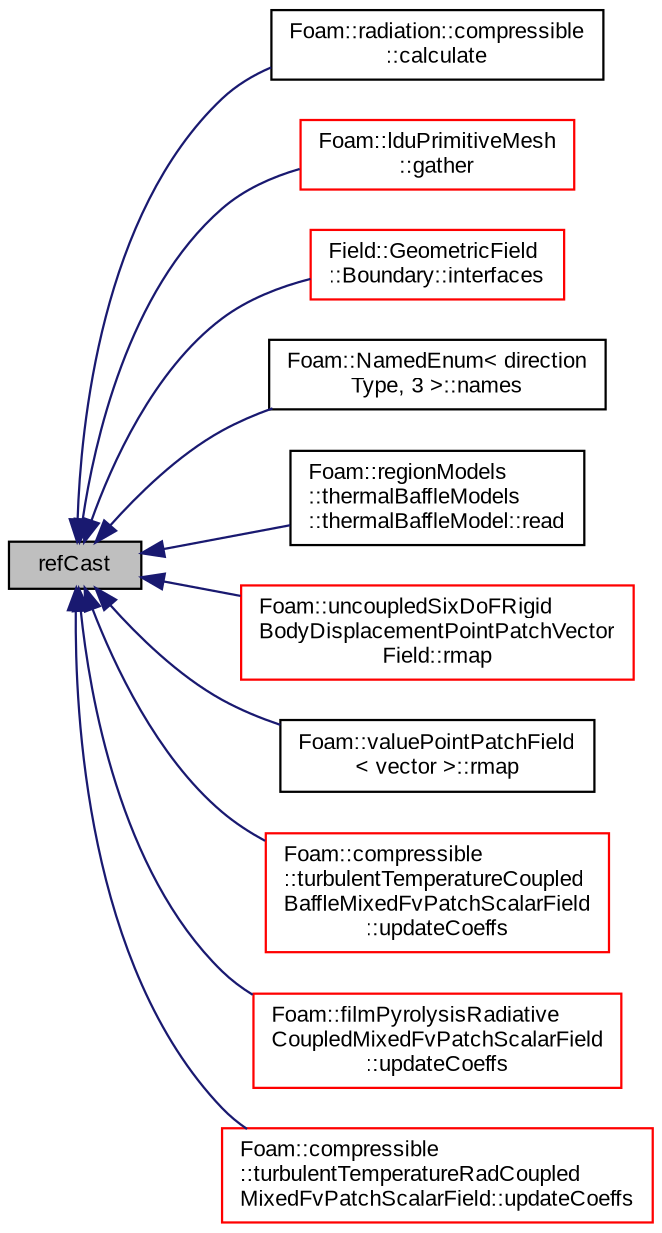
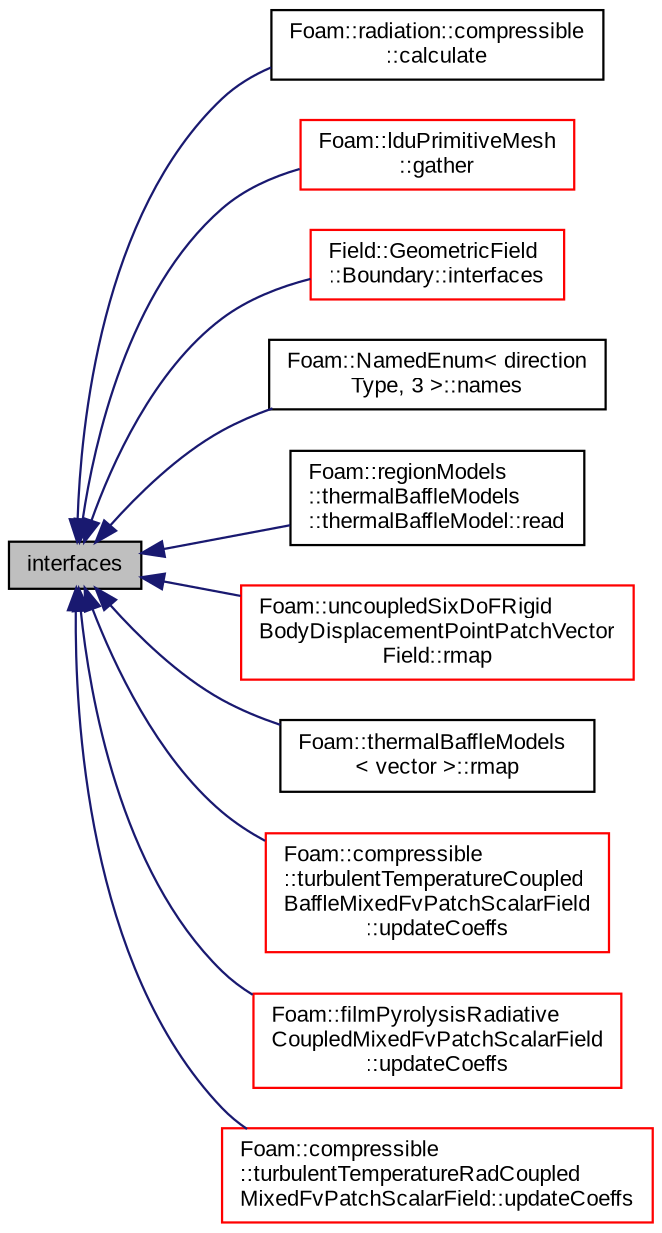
(75, 565) -> (75, 565)
(437, 756) -> (437, 756)
